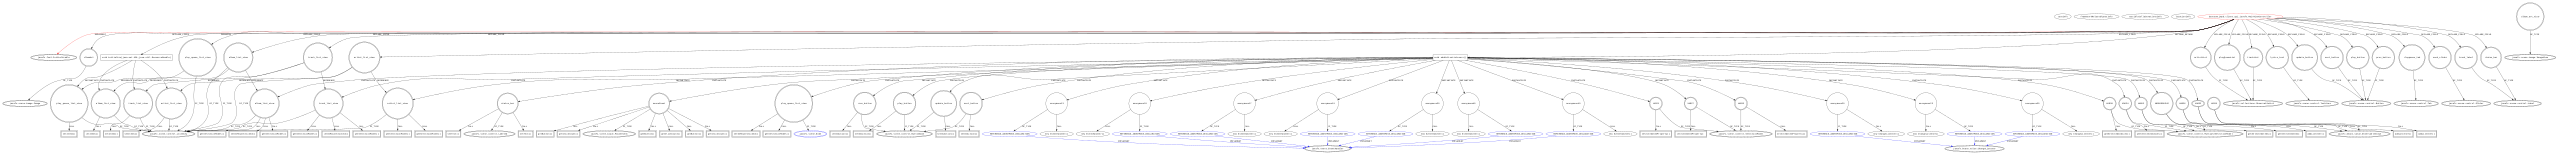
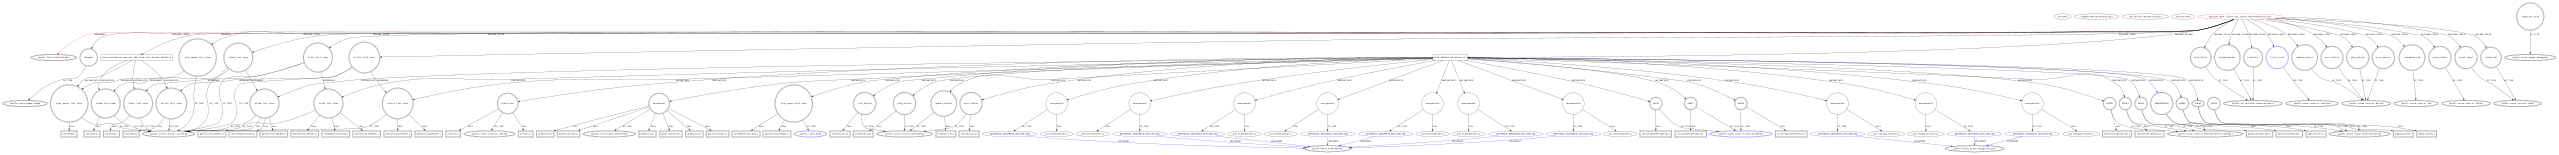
(2277, 58) -> (2277, 58)
(1815, 62) -> (1815, 62)
(1741, 134) -> (1741, 134)
